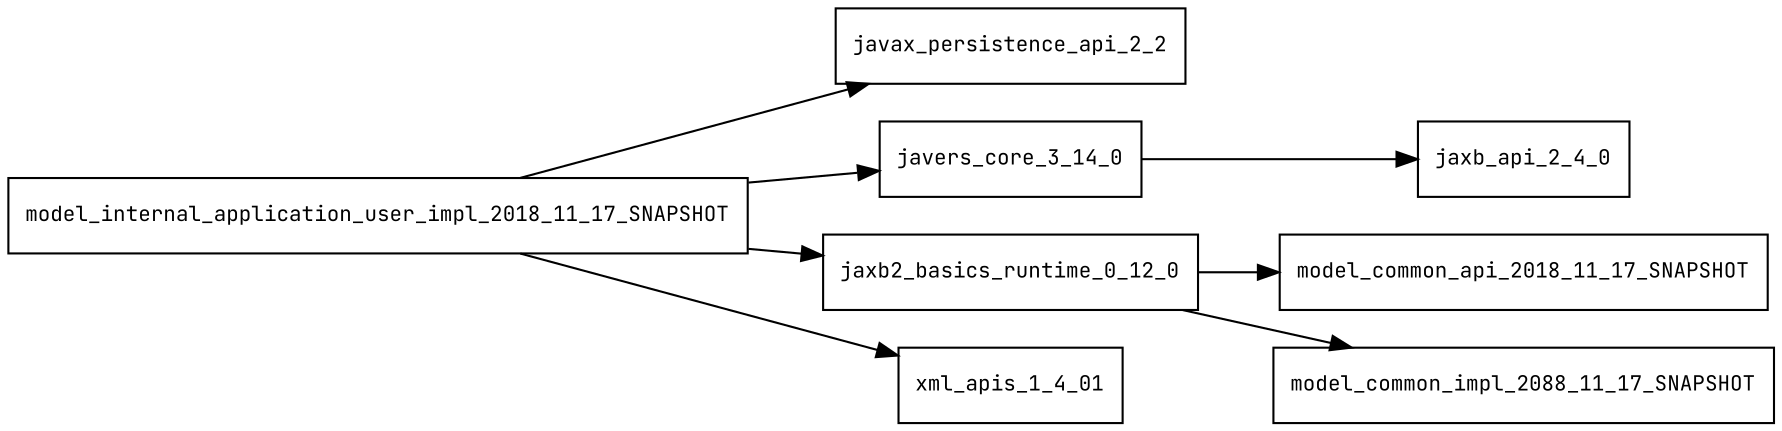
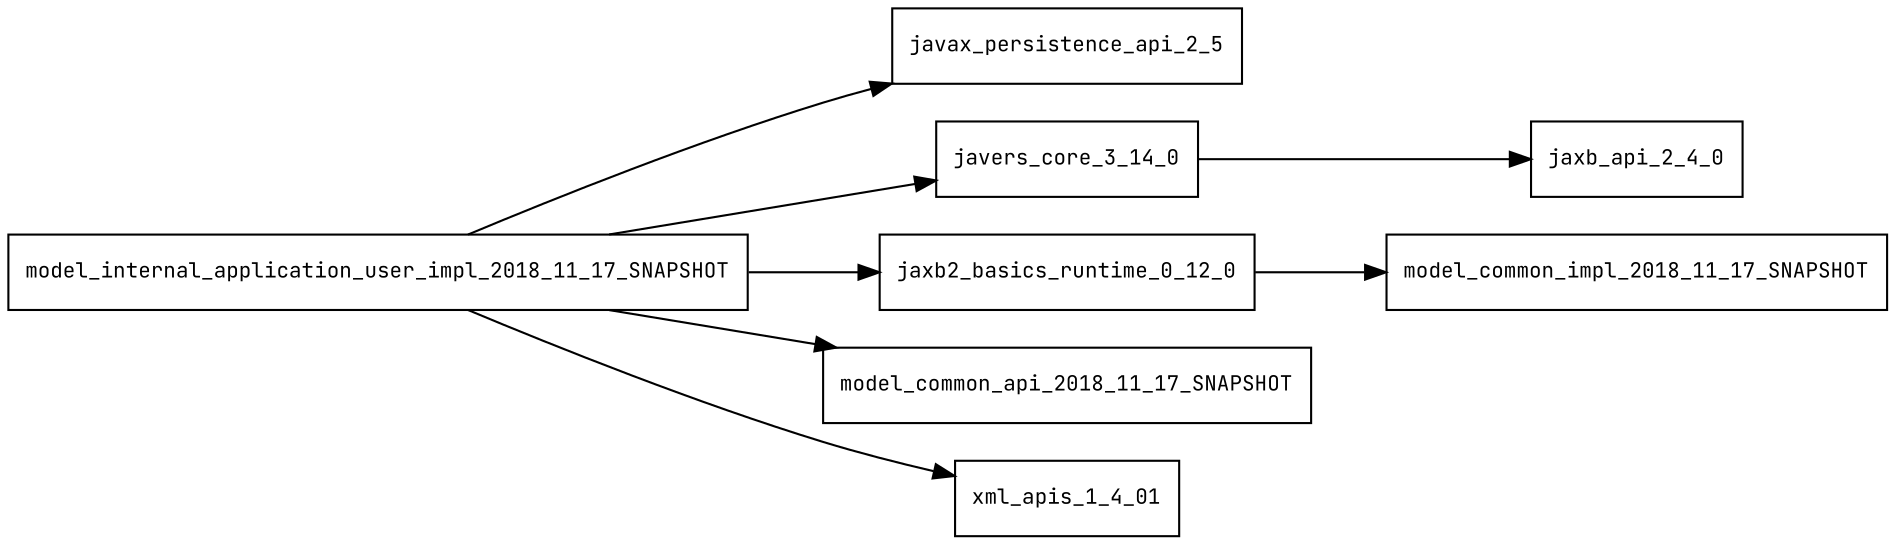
(1011, 46) -> (1067, 46)
(1228, 272) -> (712, 327)
(1524, 385) -> (1637, 272)
